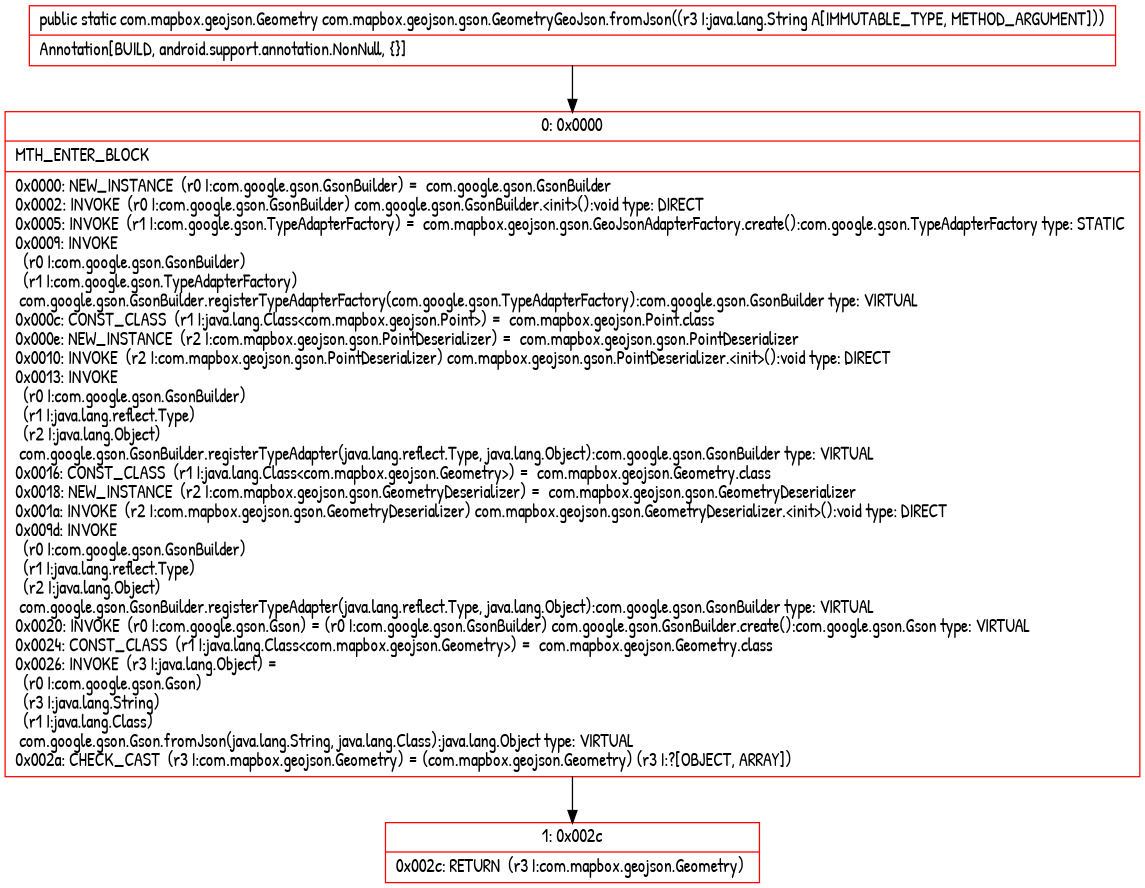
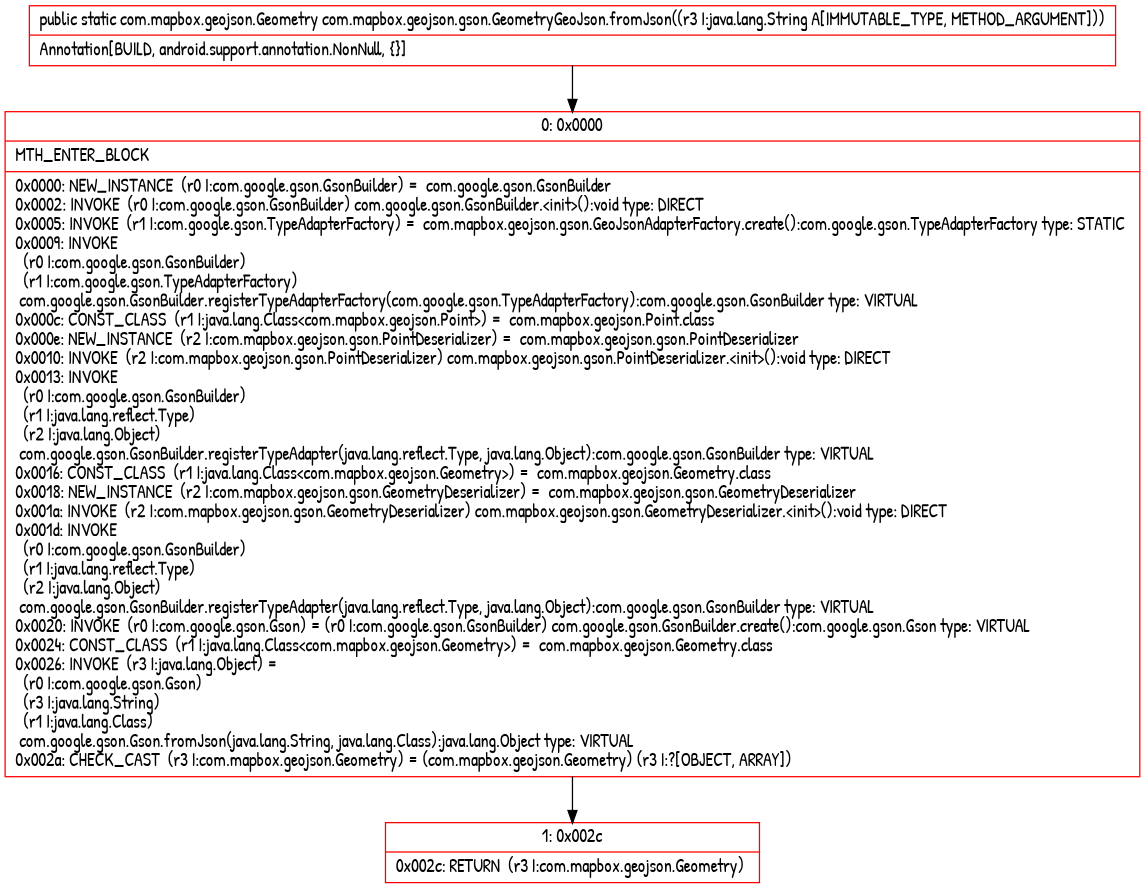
(70, 531) -> (70, 531)
